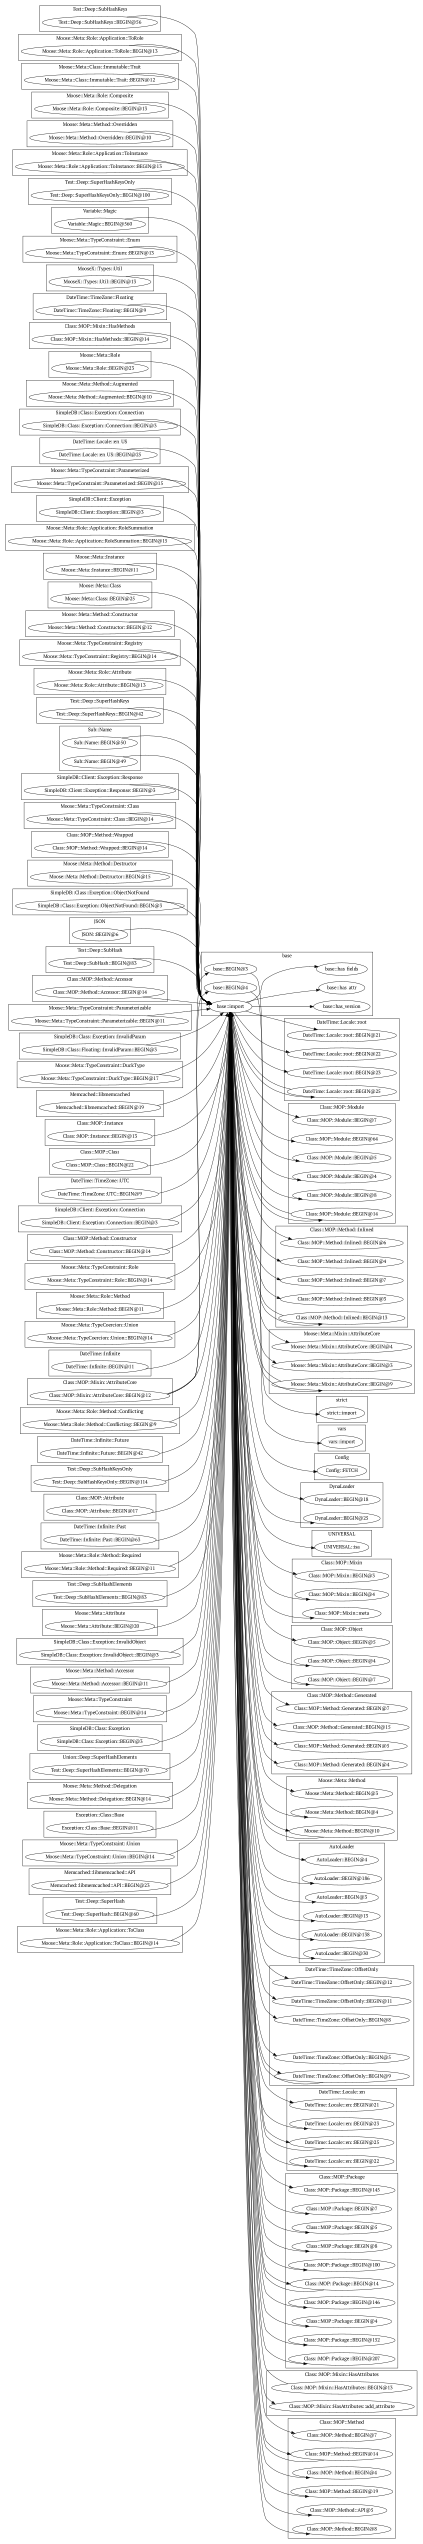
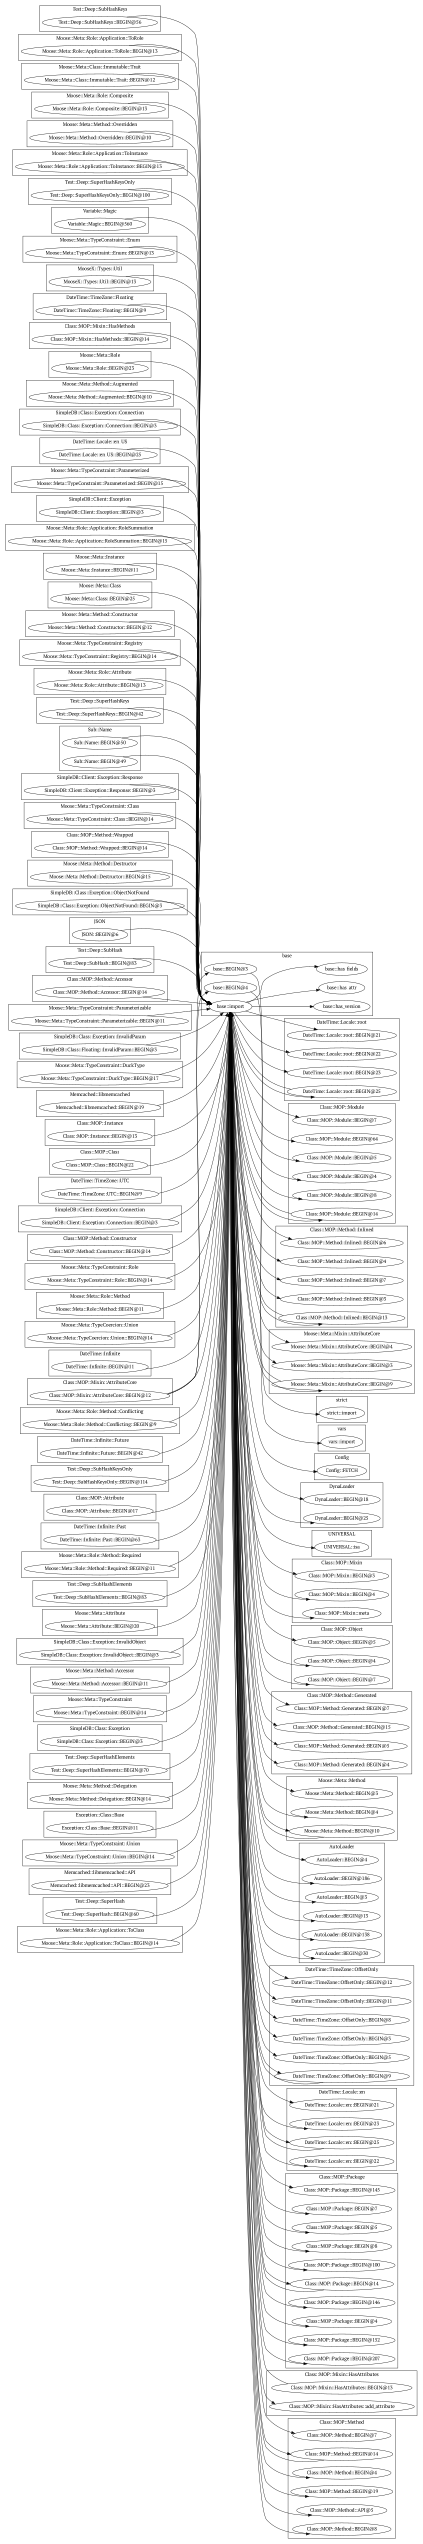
(100, 1757) -> (100, 1757)
none -> (342, 2039)
